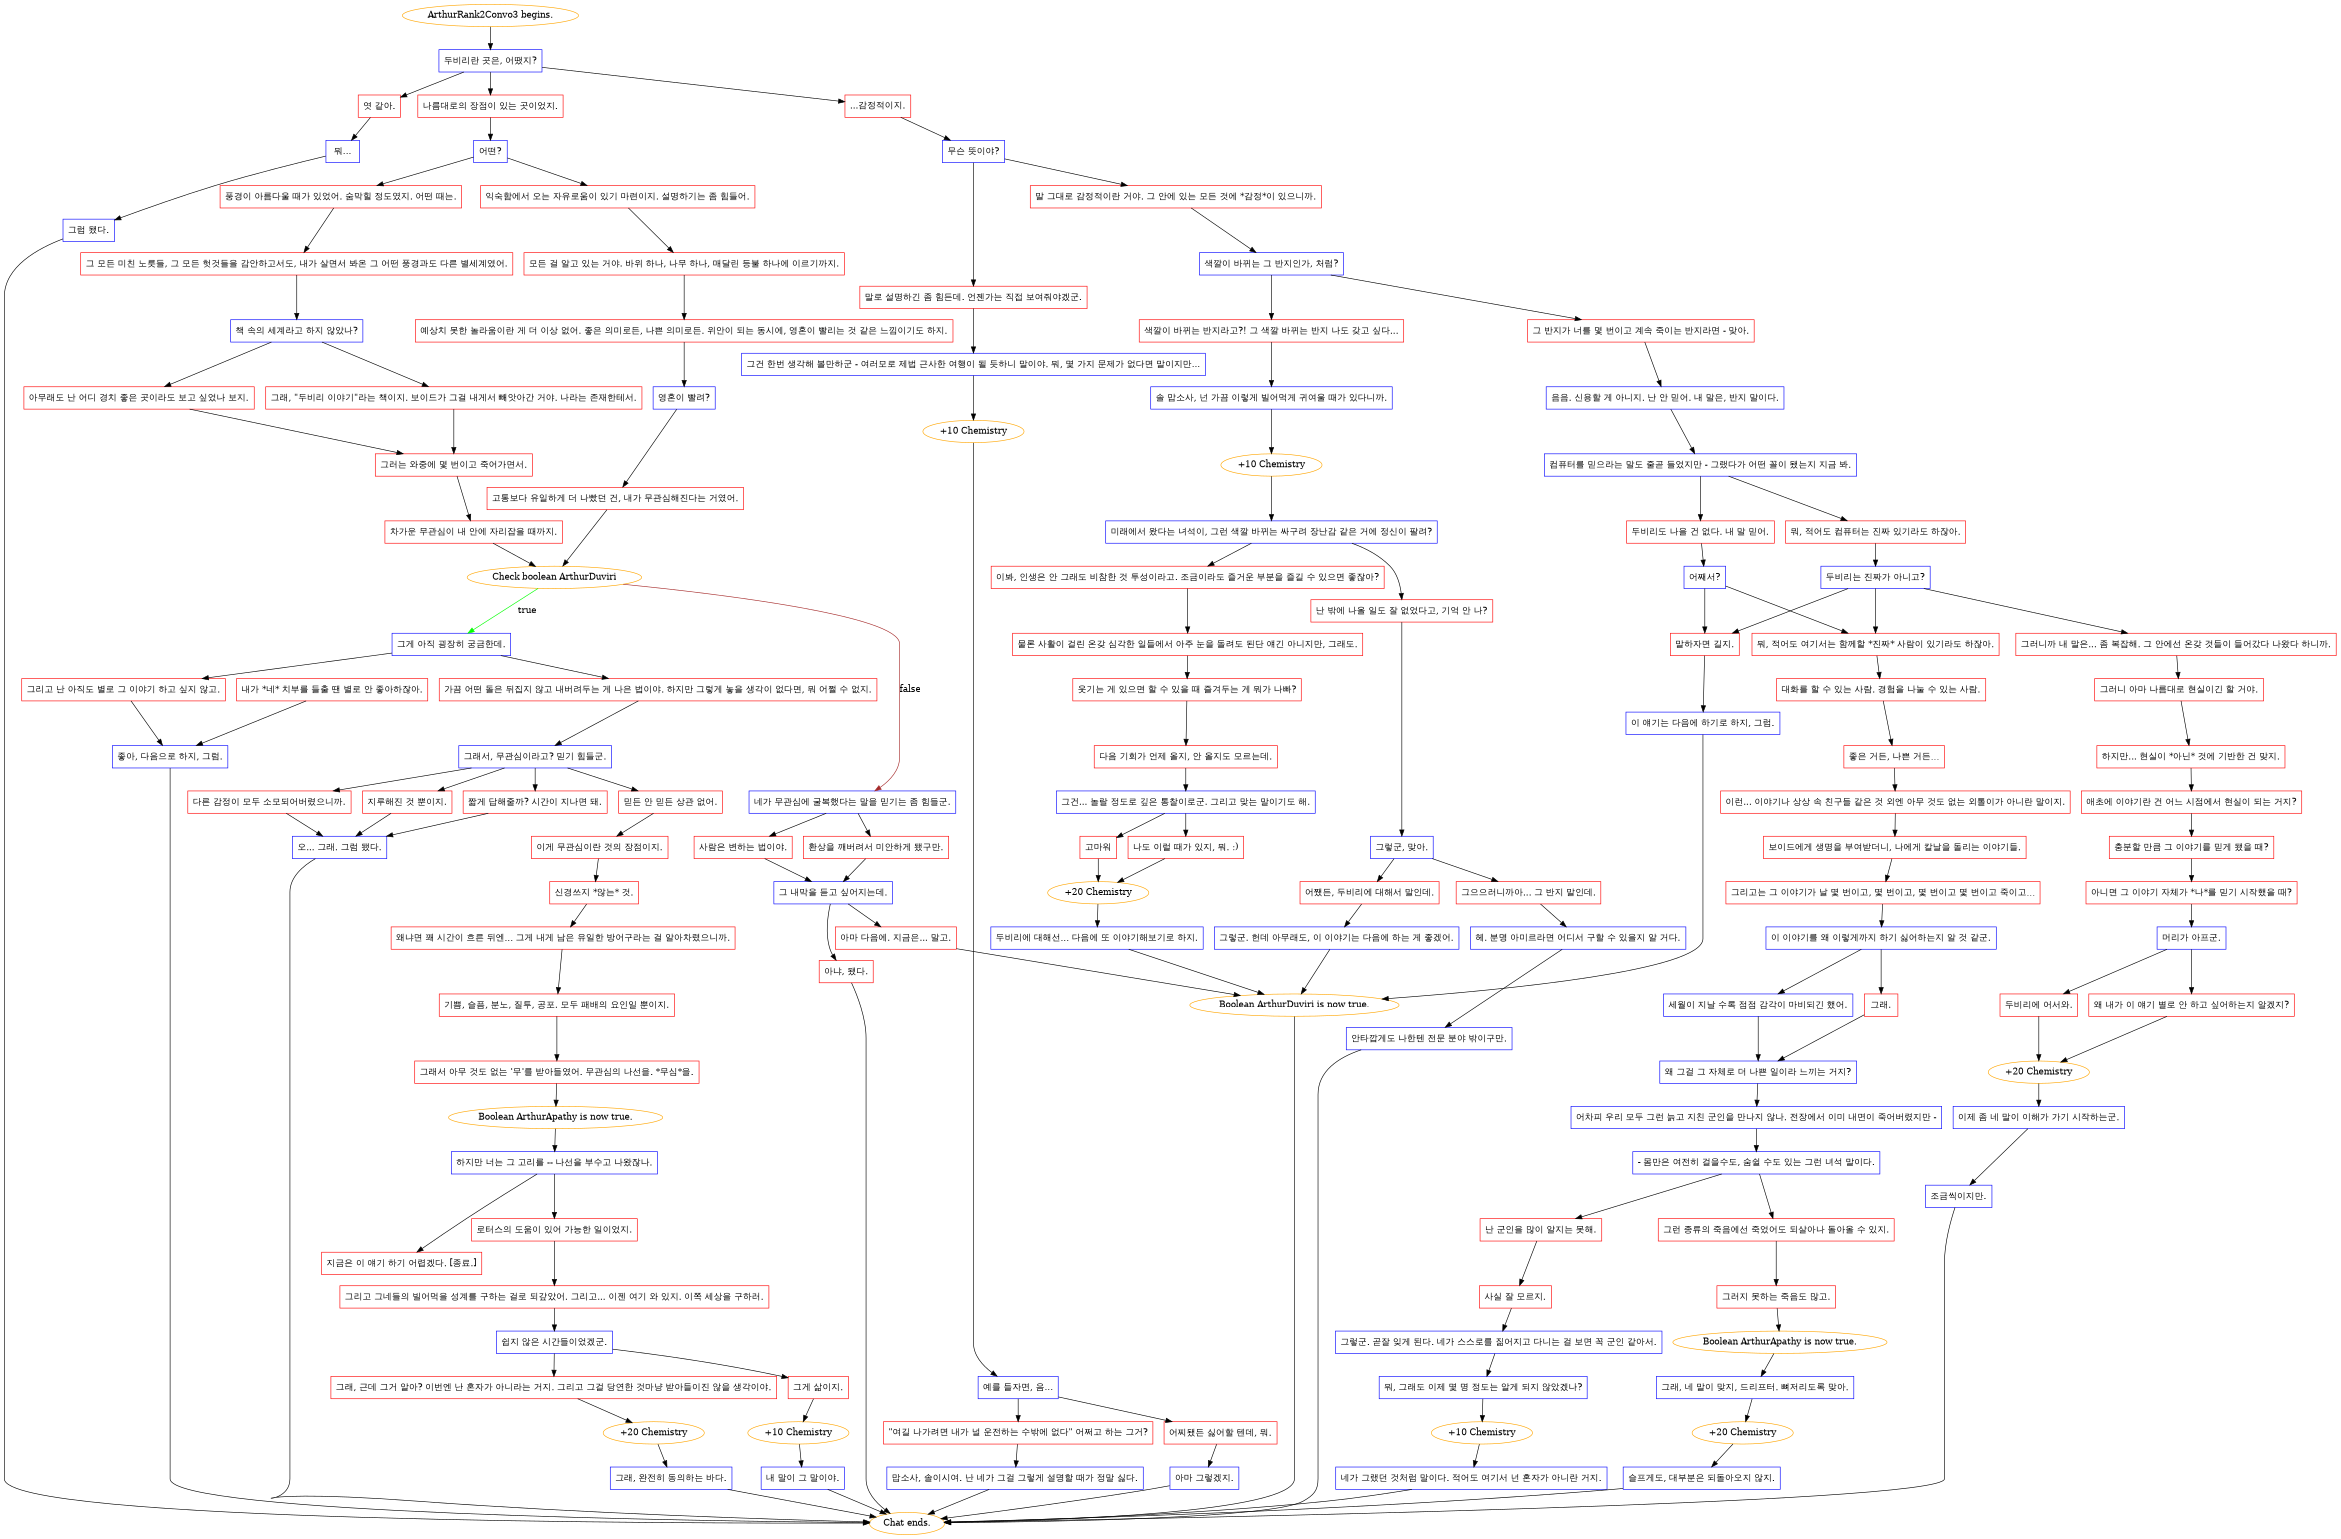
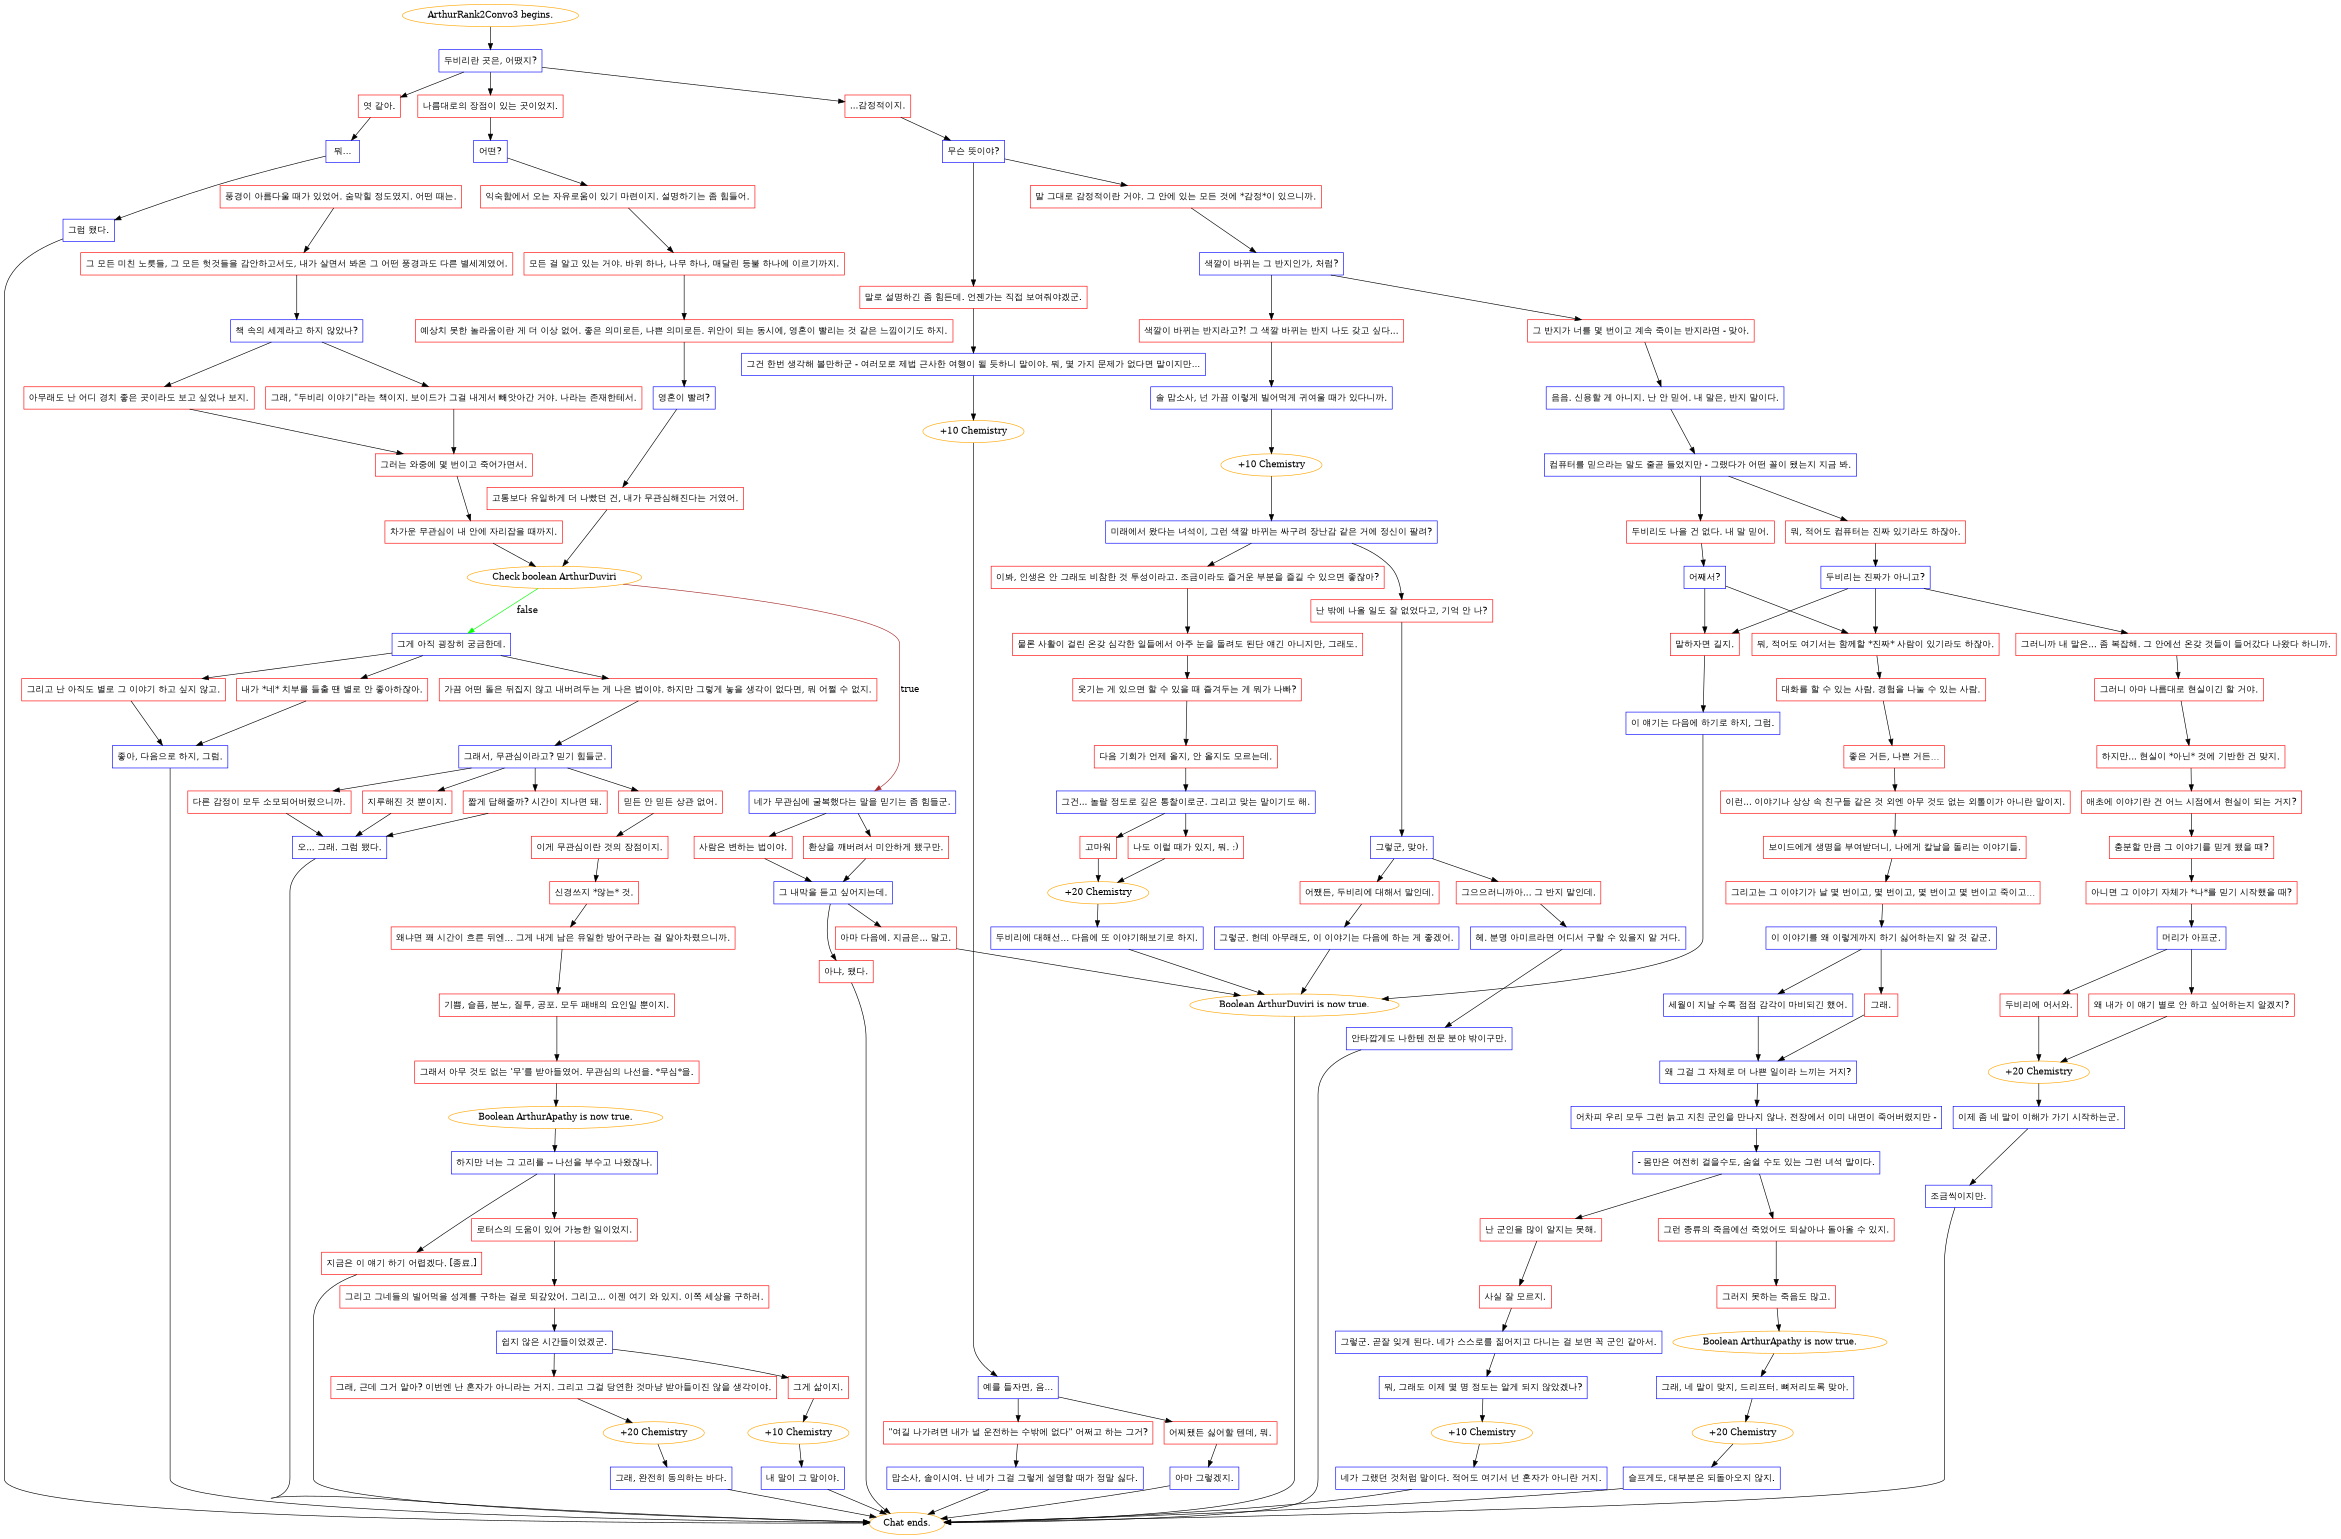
(428, 170) -> none
(527, 611) -> (527, 611)
none -> (395, 666)
(910, 690) -> (910, 690)
none -> (358, 1493)
